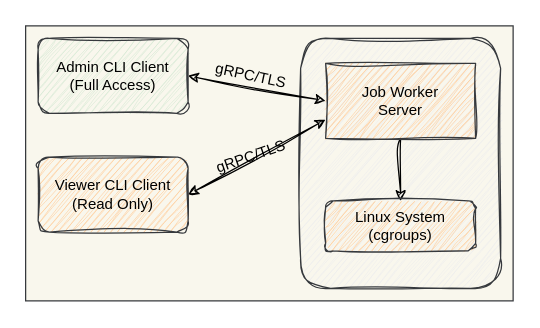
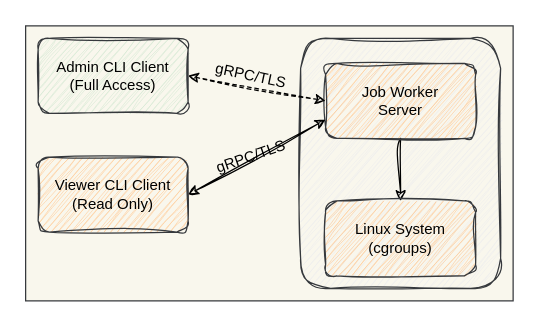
(248, 87) -> (248, 87)
(401, 101) -> (401, 101)
(401, 226) -> (401, 238)
